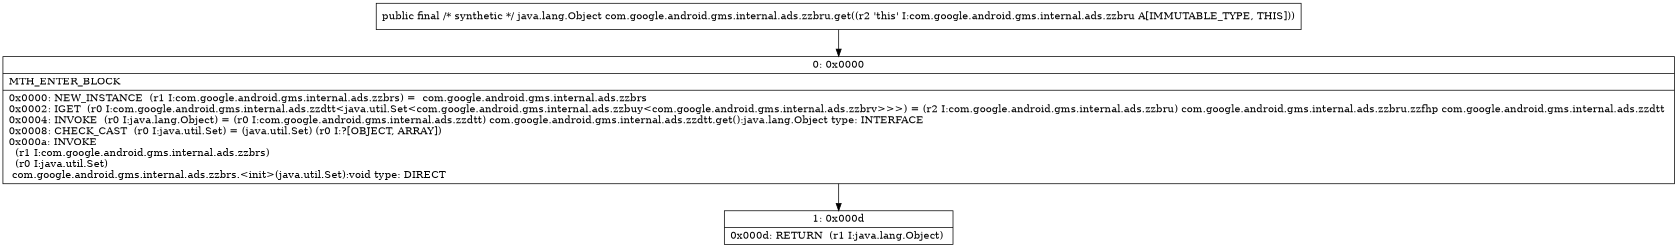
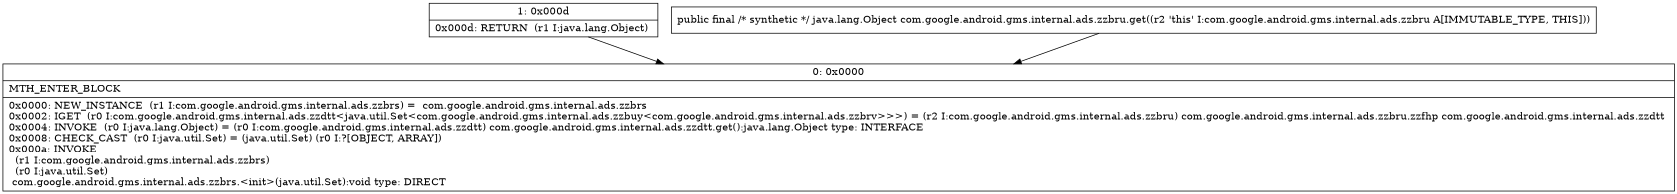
(839, 194) -> (622, 49)
